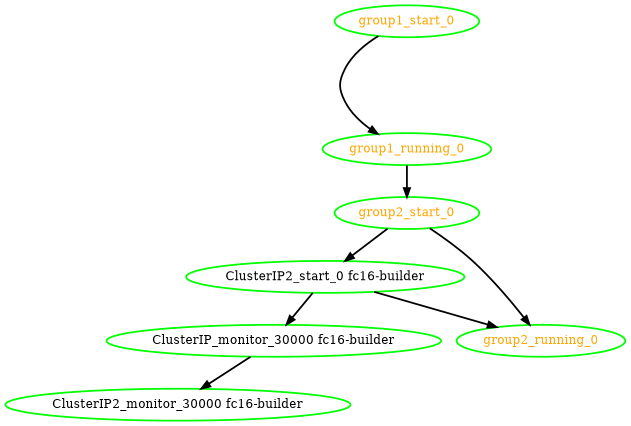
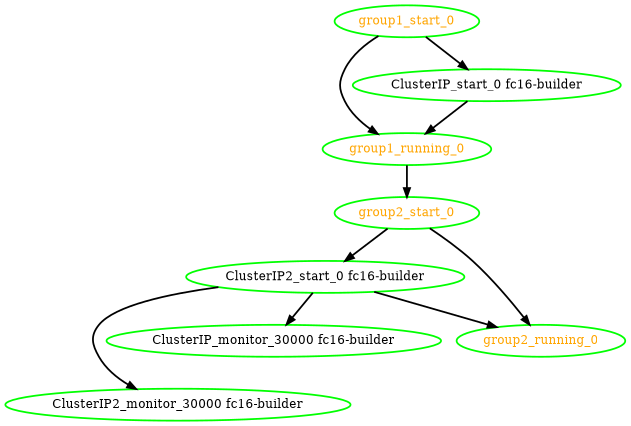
none -> (487, 85)
(230, 370) -> (120, 310)
